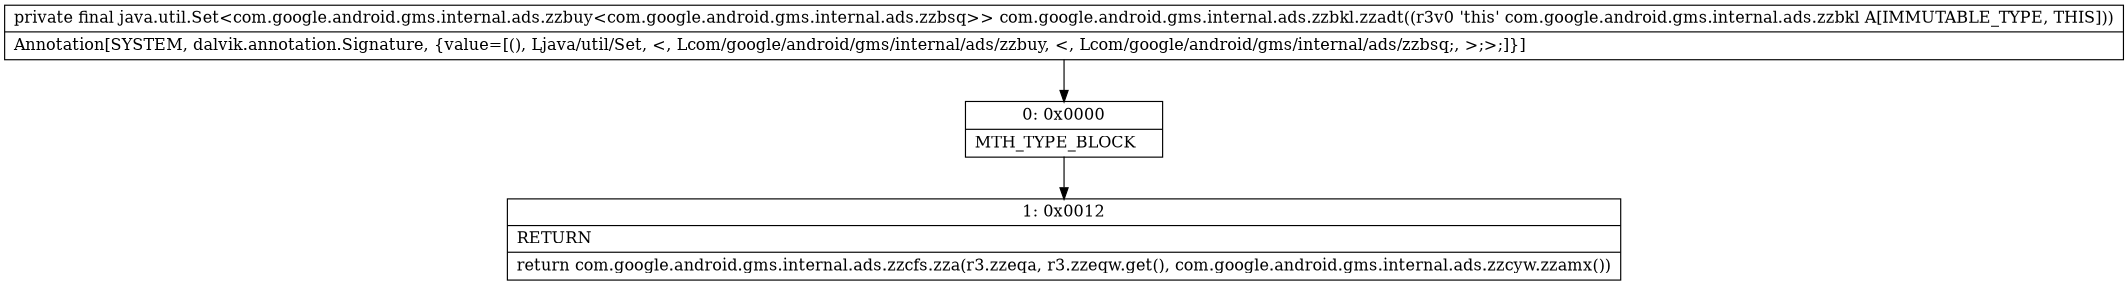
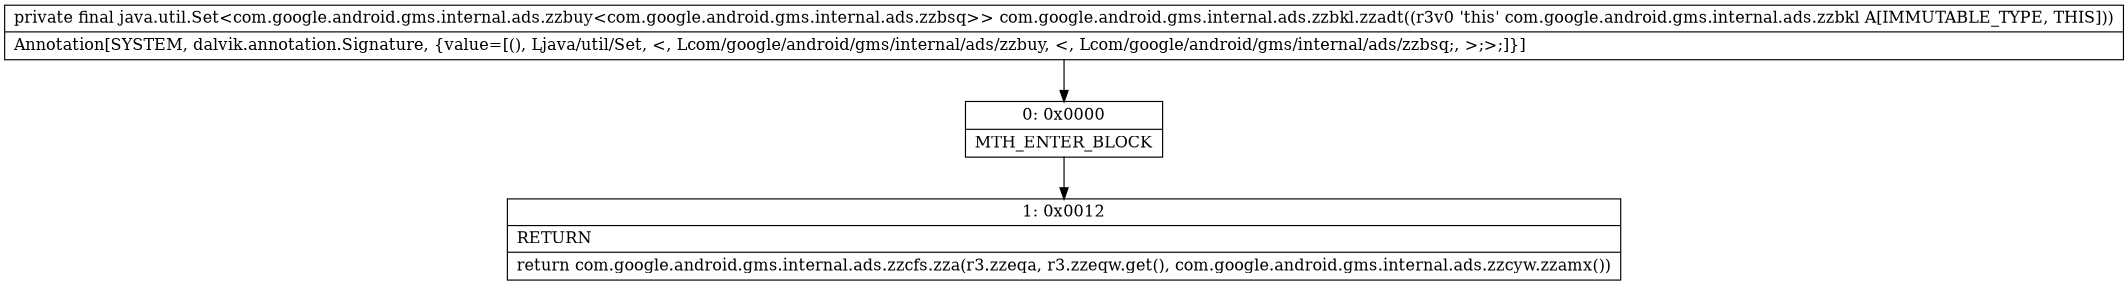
(1055, 143) -> (1064, 143)
